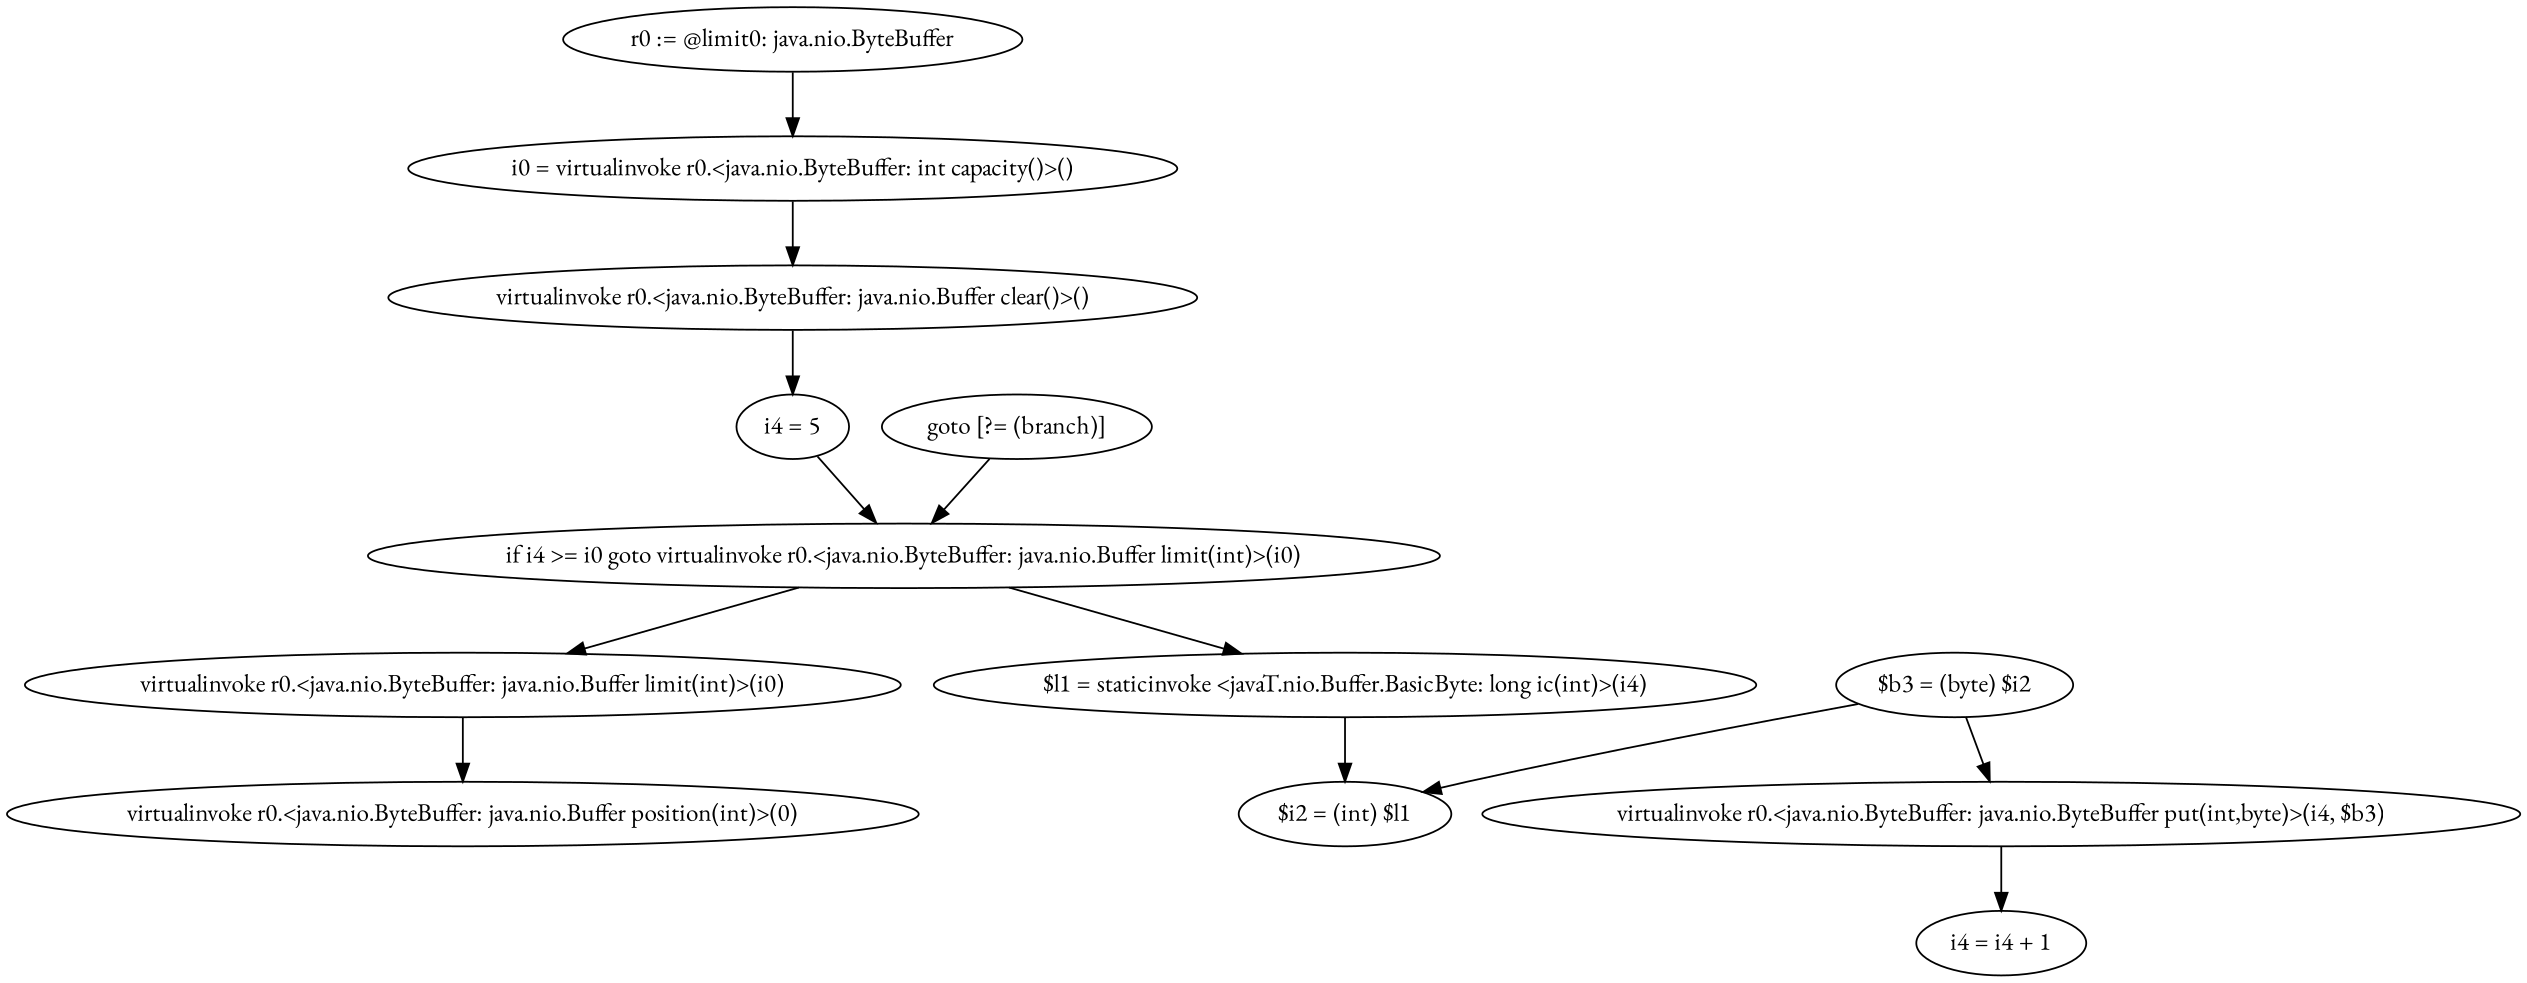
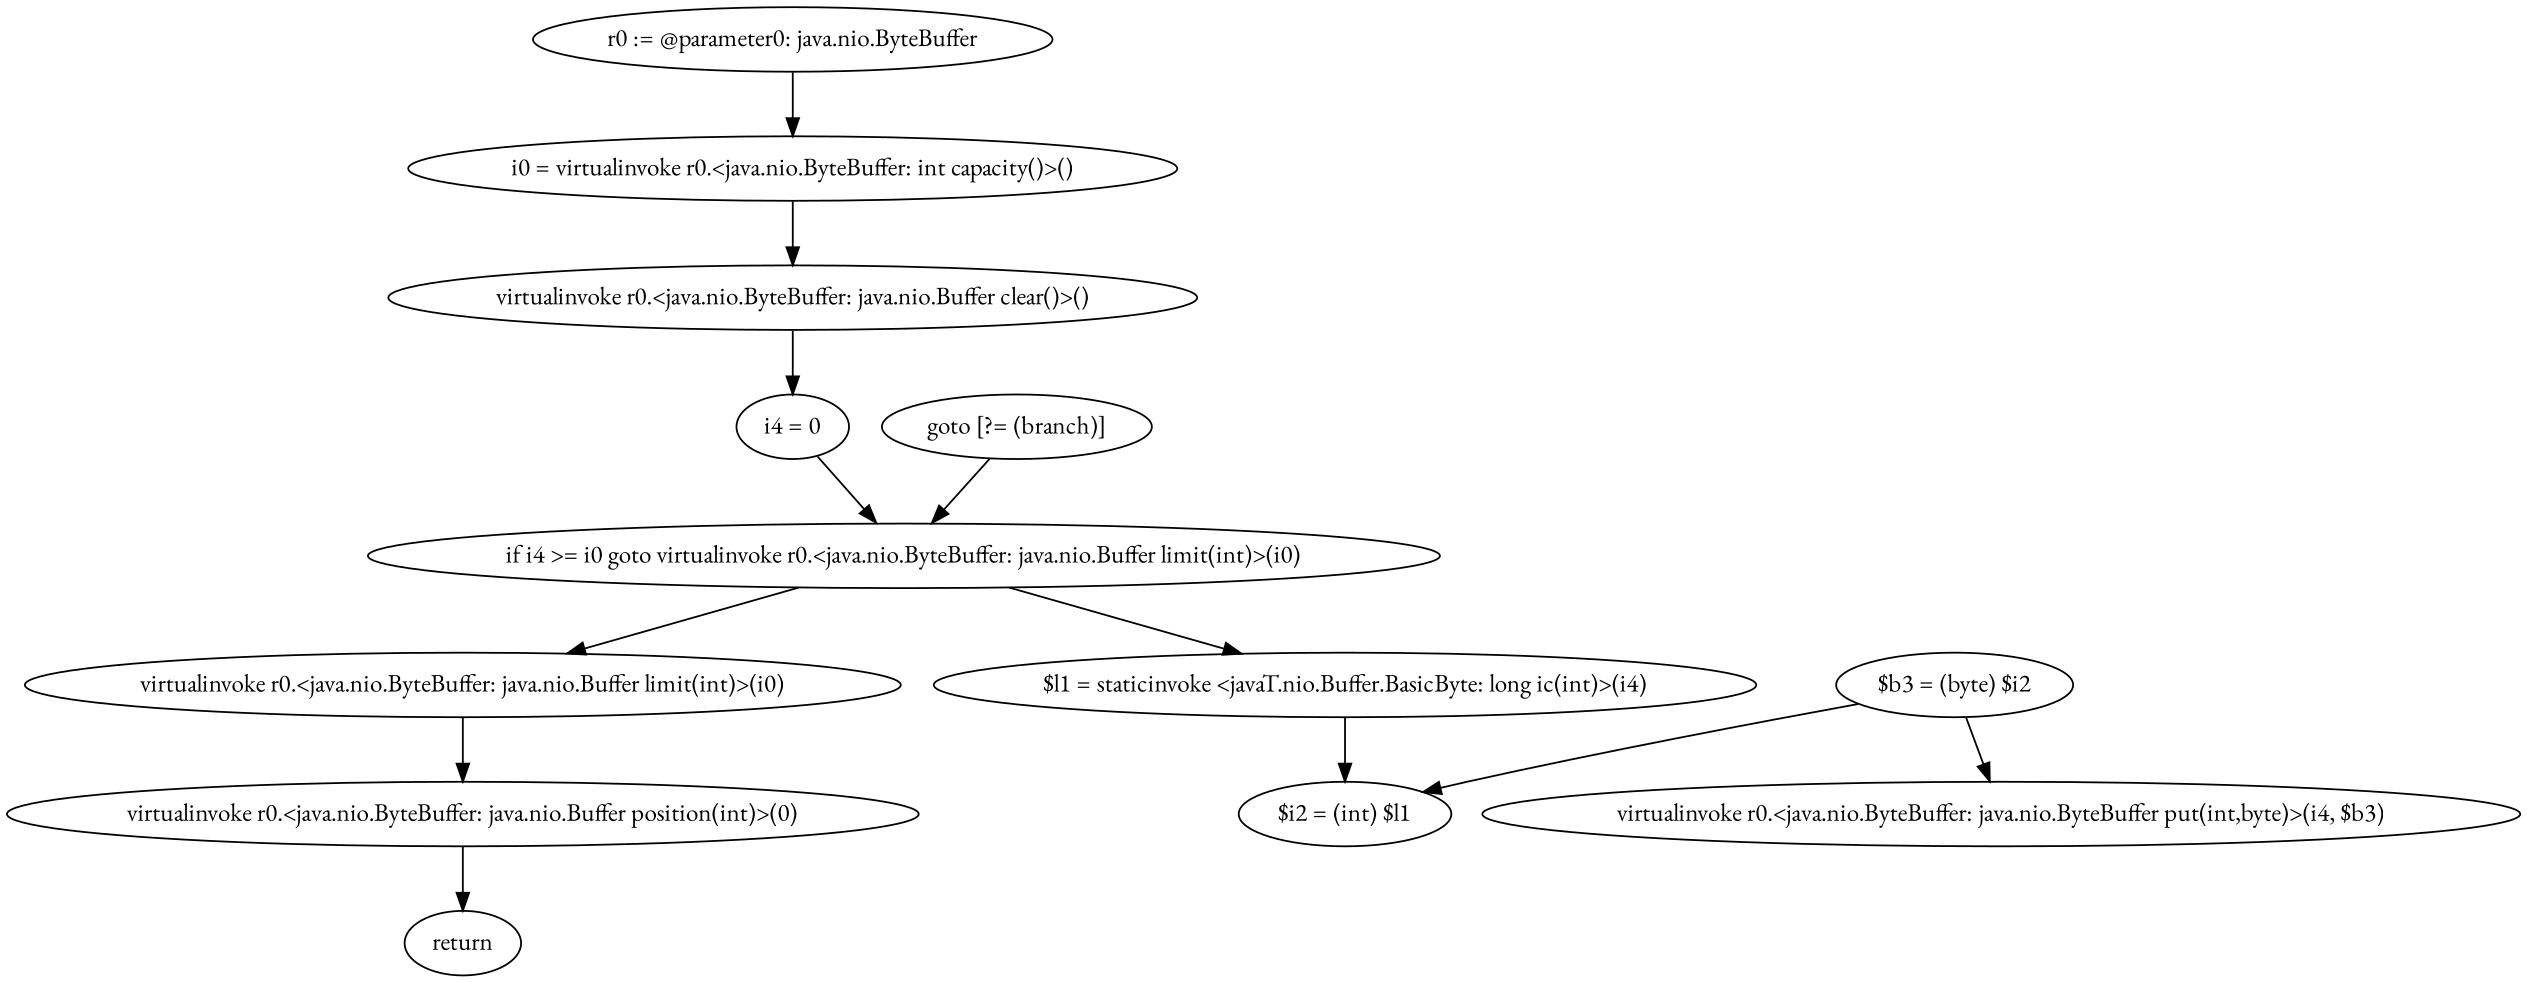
(793, 39) -> (793, 39)
(793, 427) -> (793, 427)
none -> (463, 943)
(2001, 943) -> none
